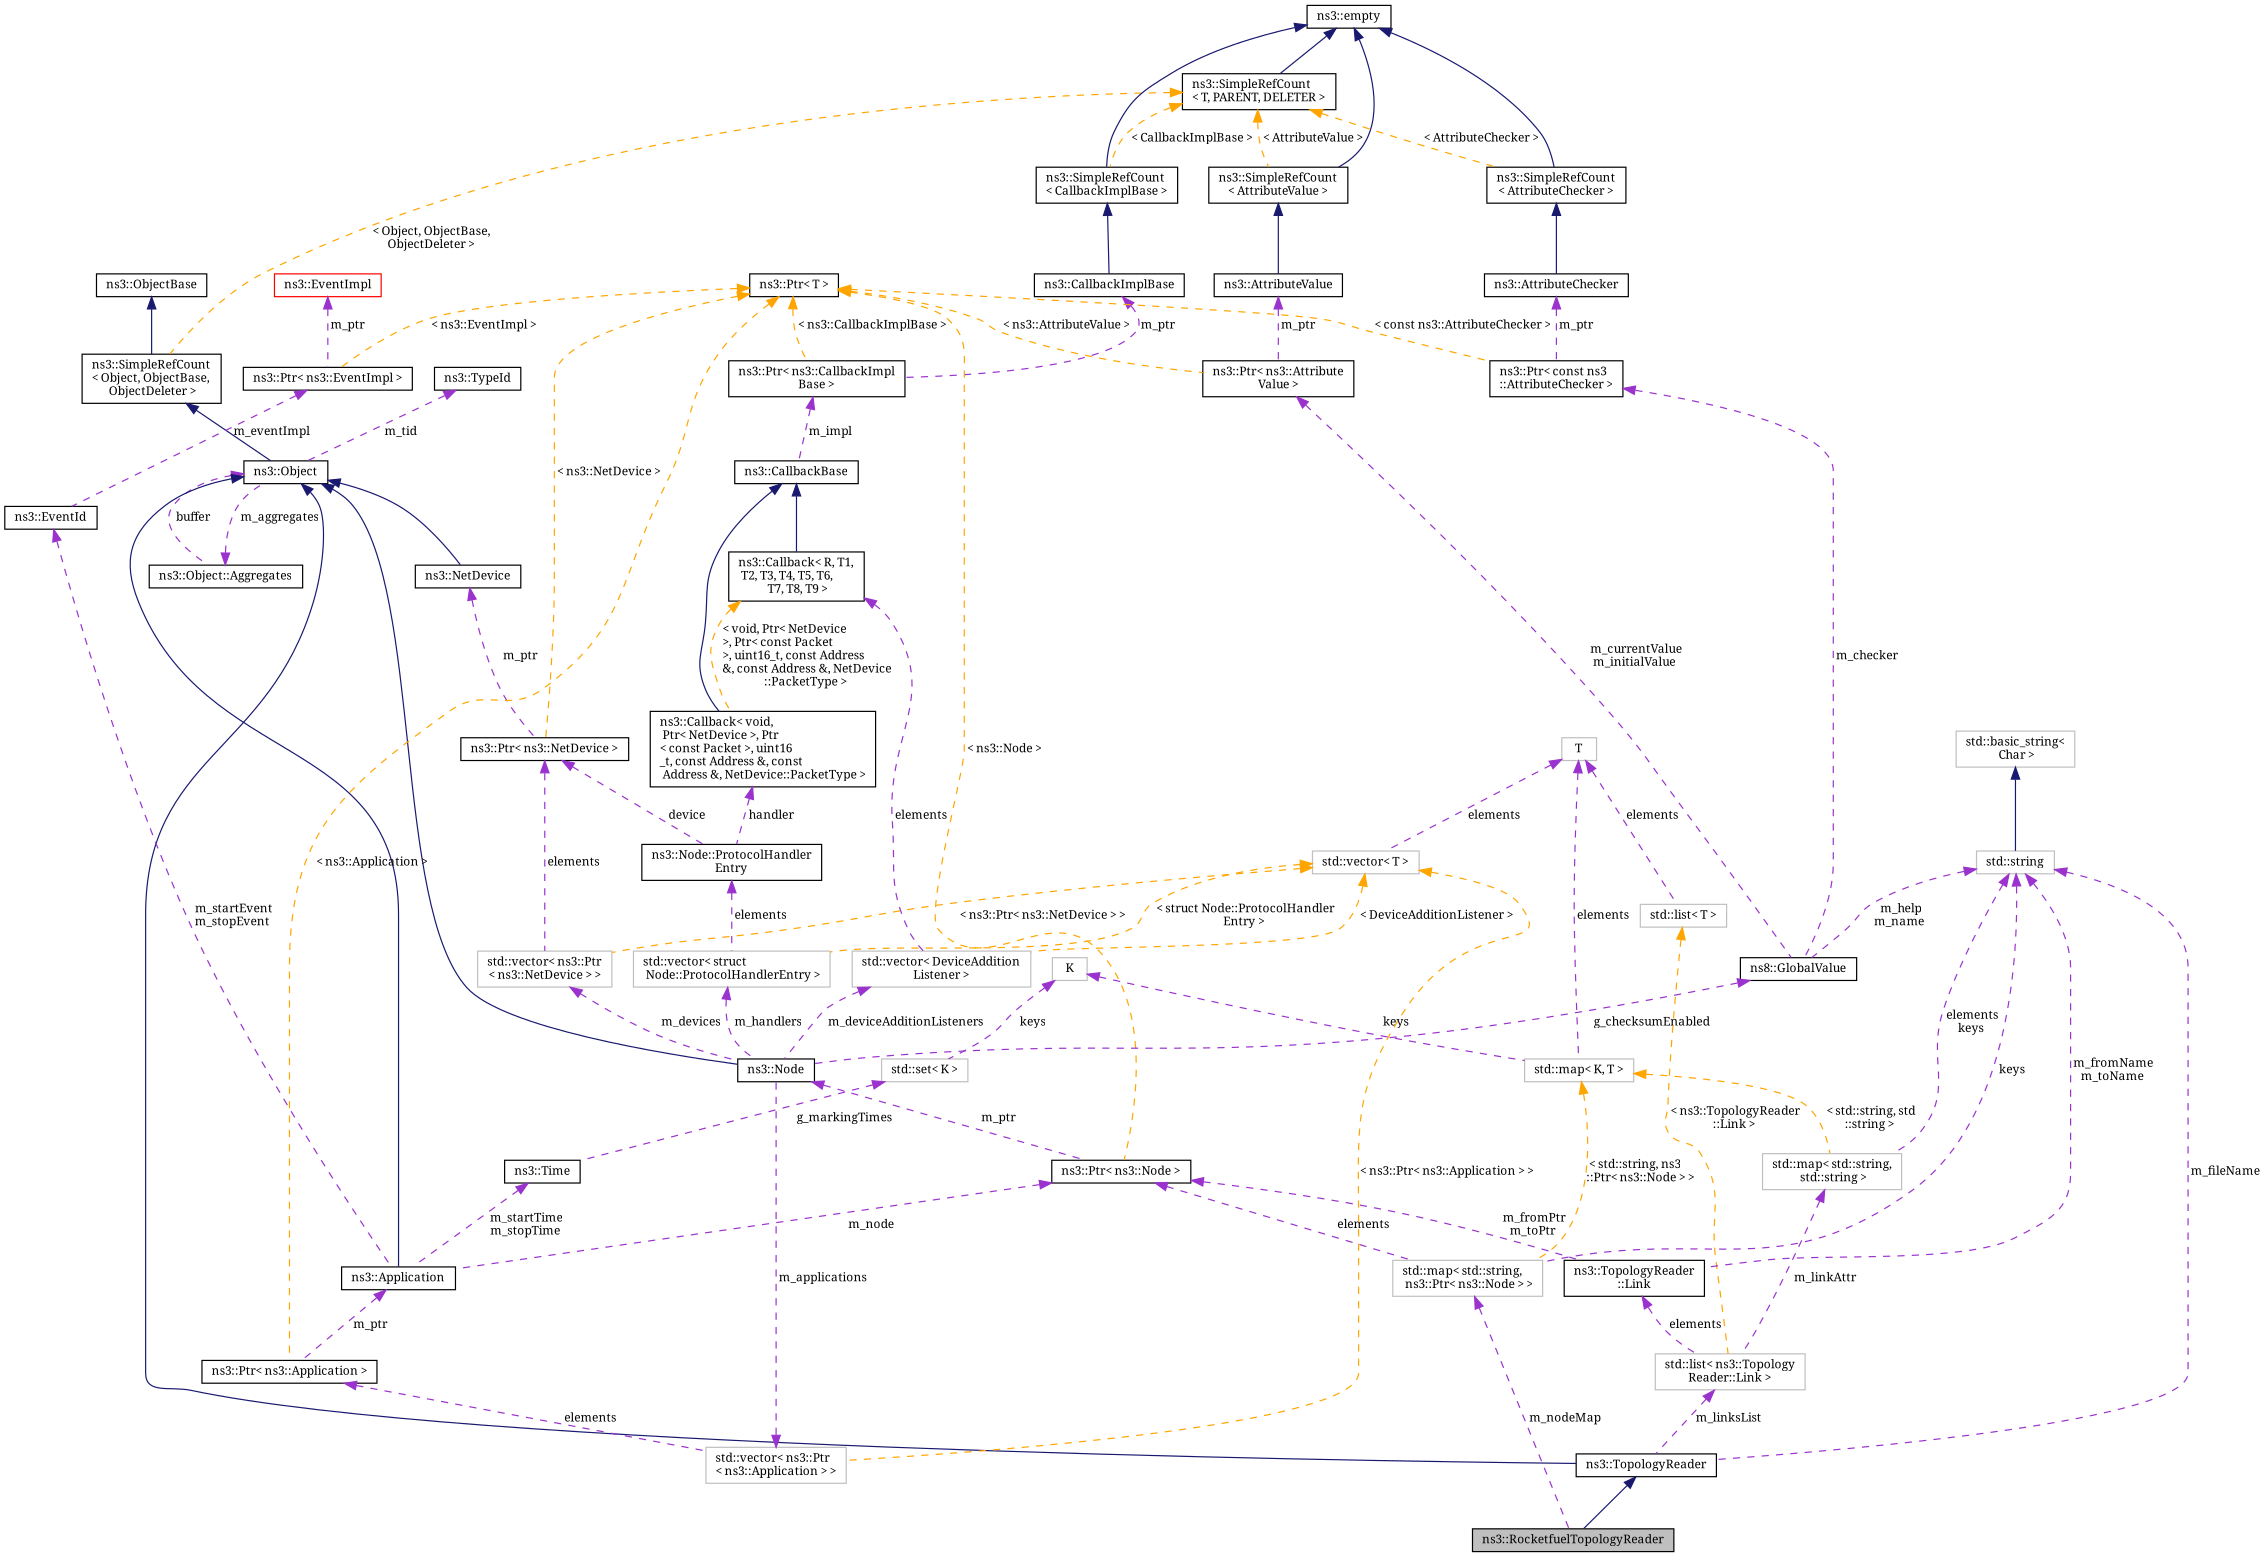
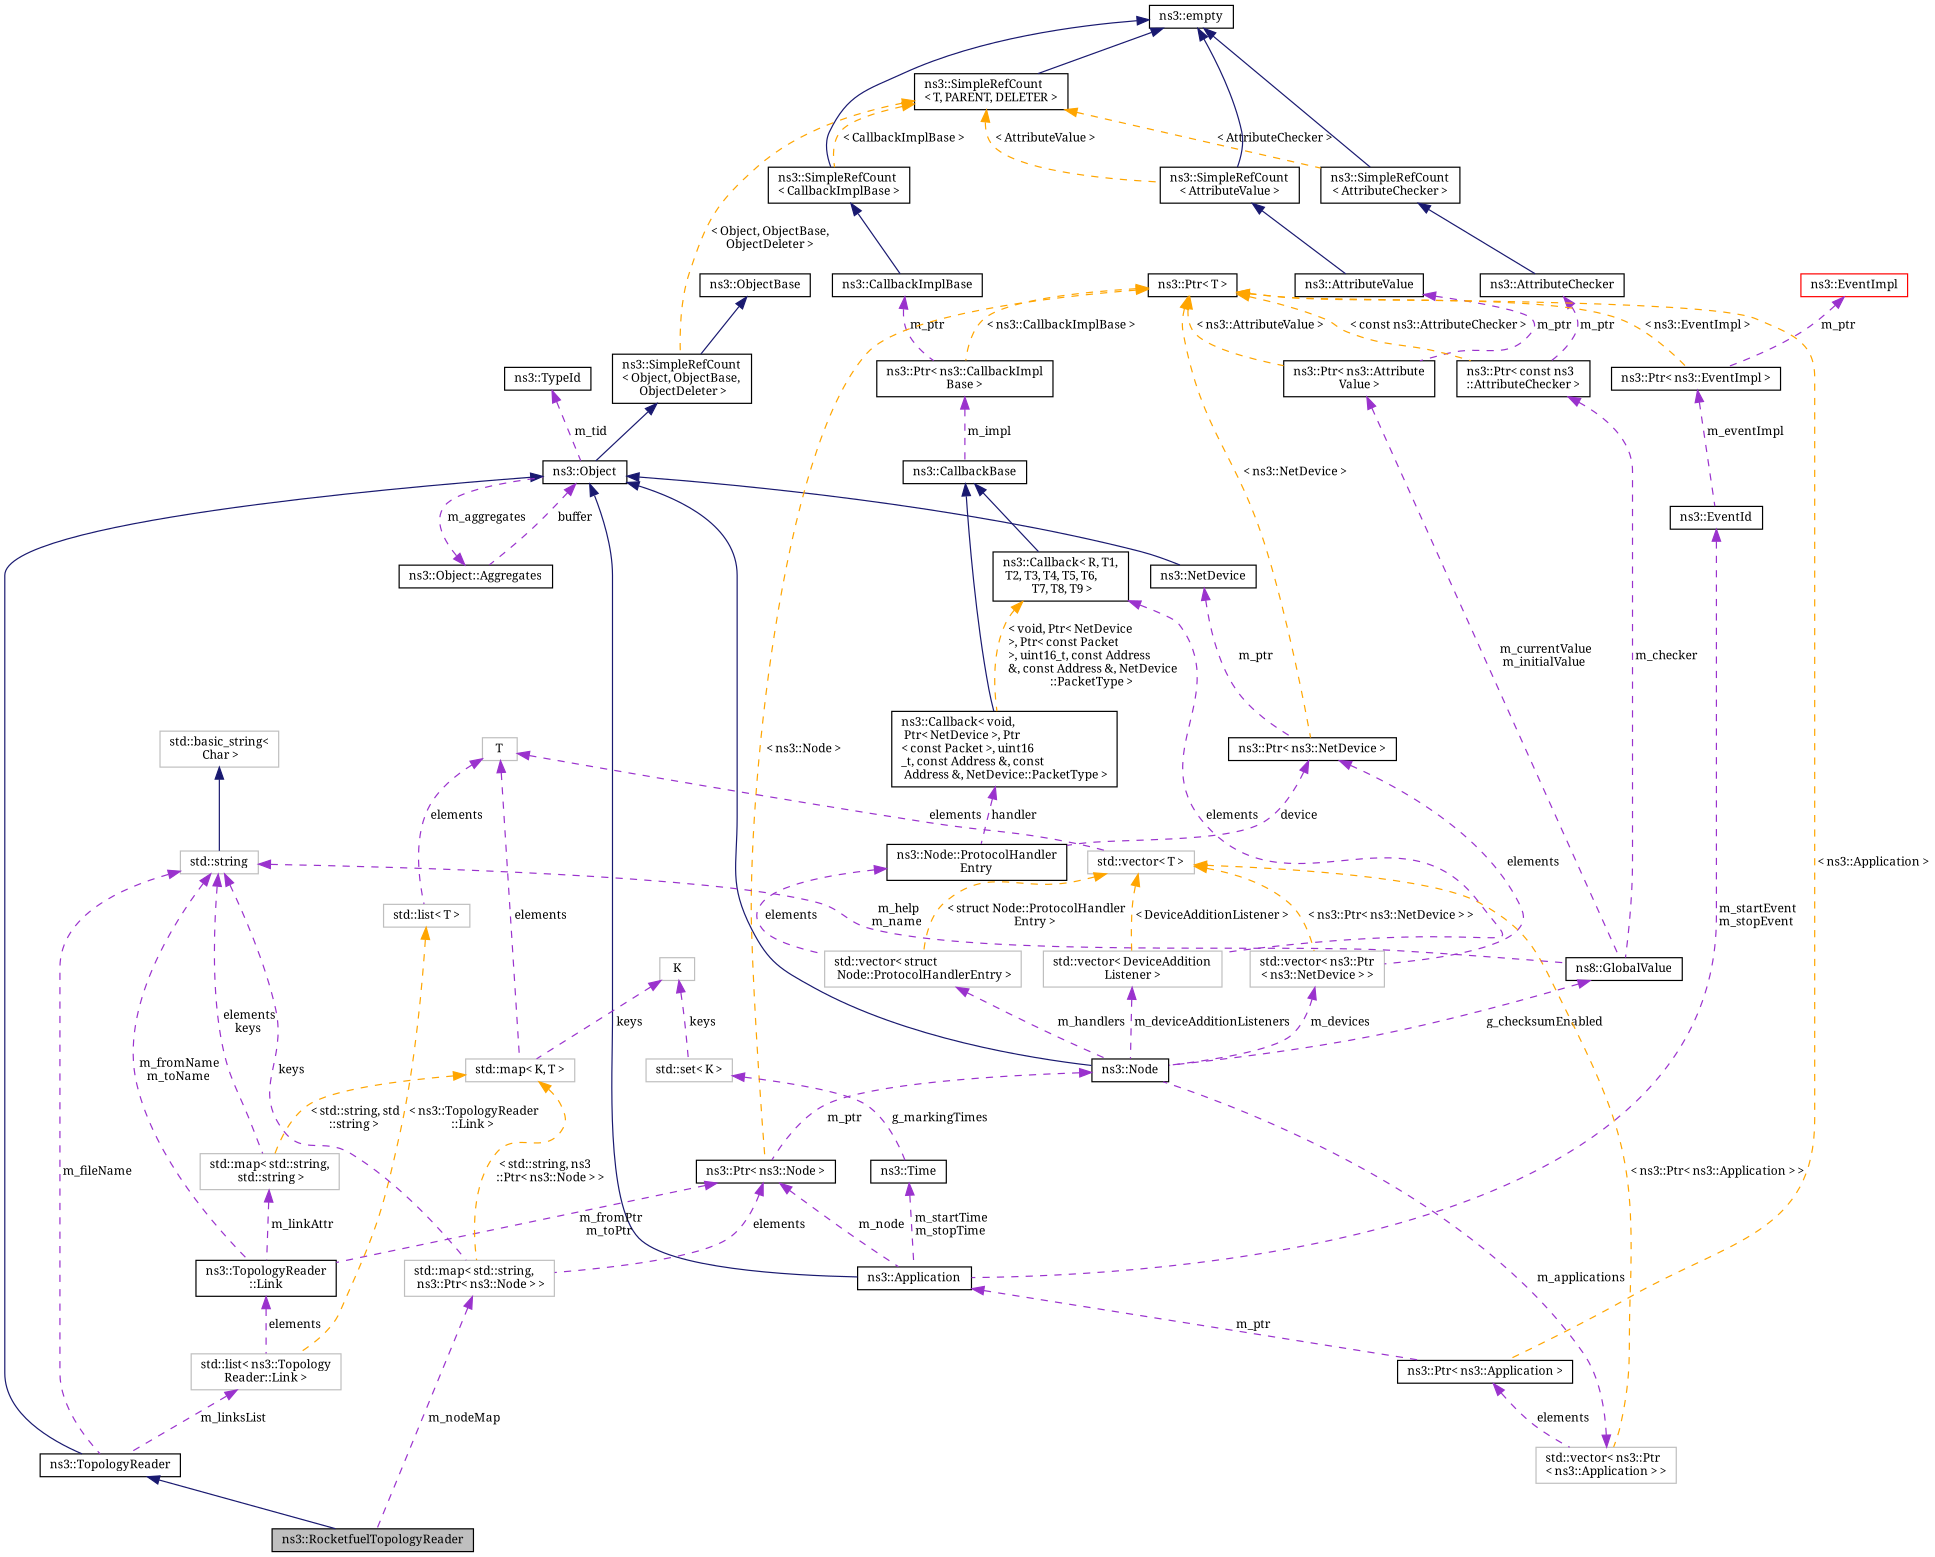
(1783, 1279) -> (268, 1231)
